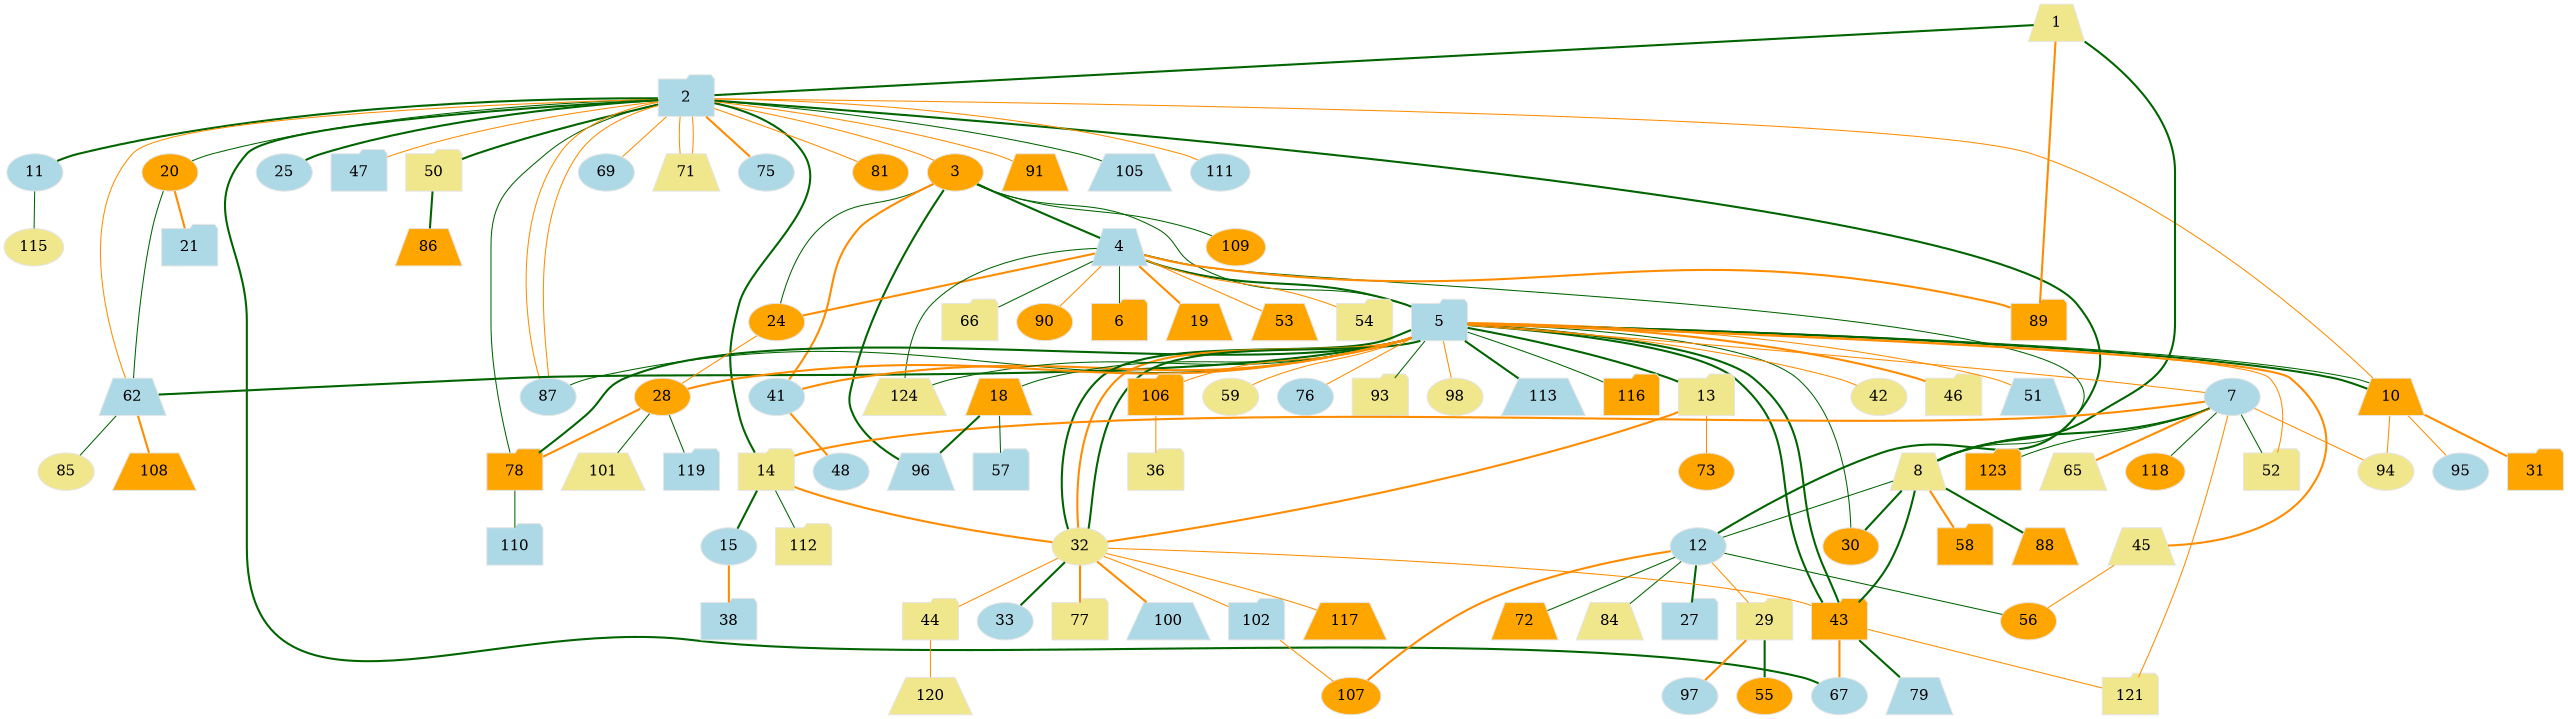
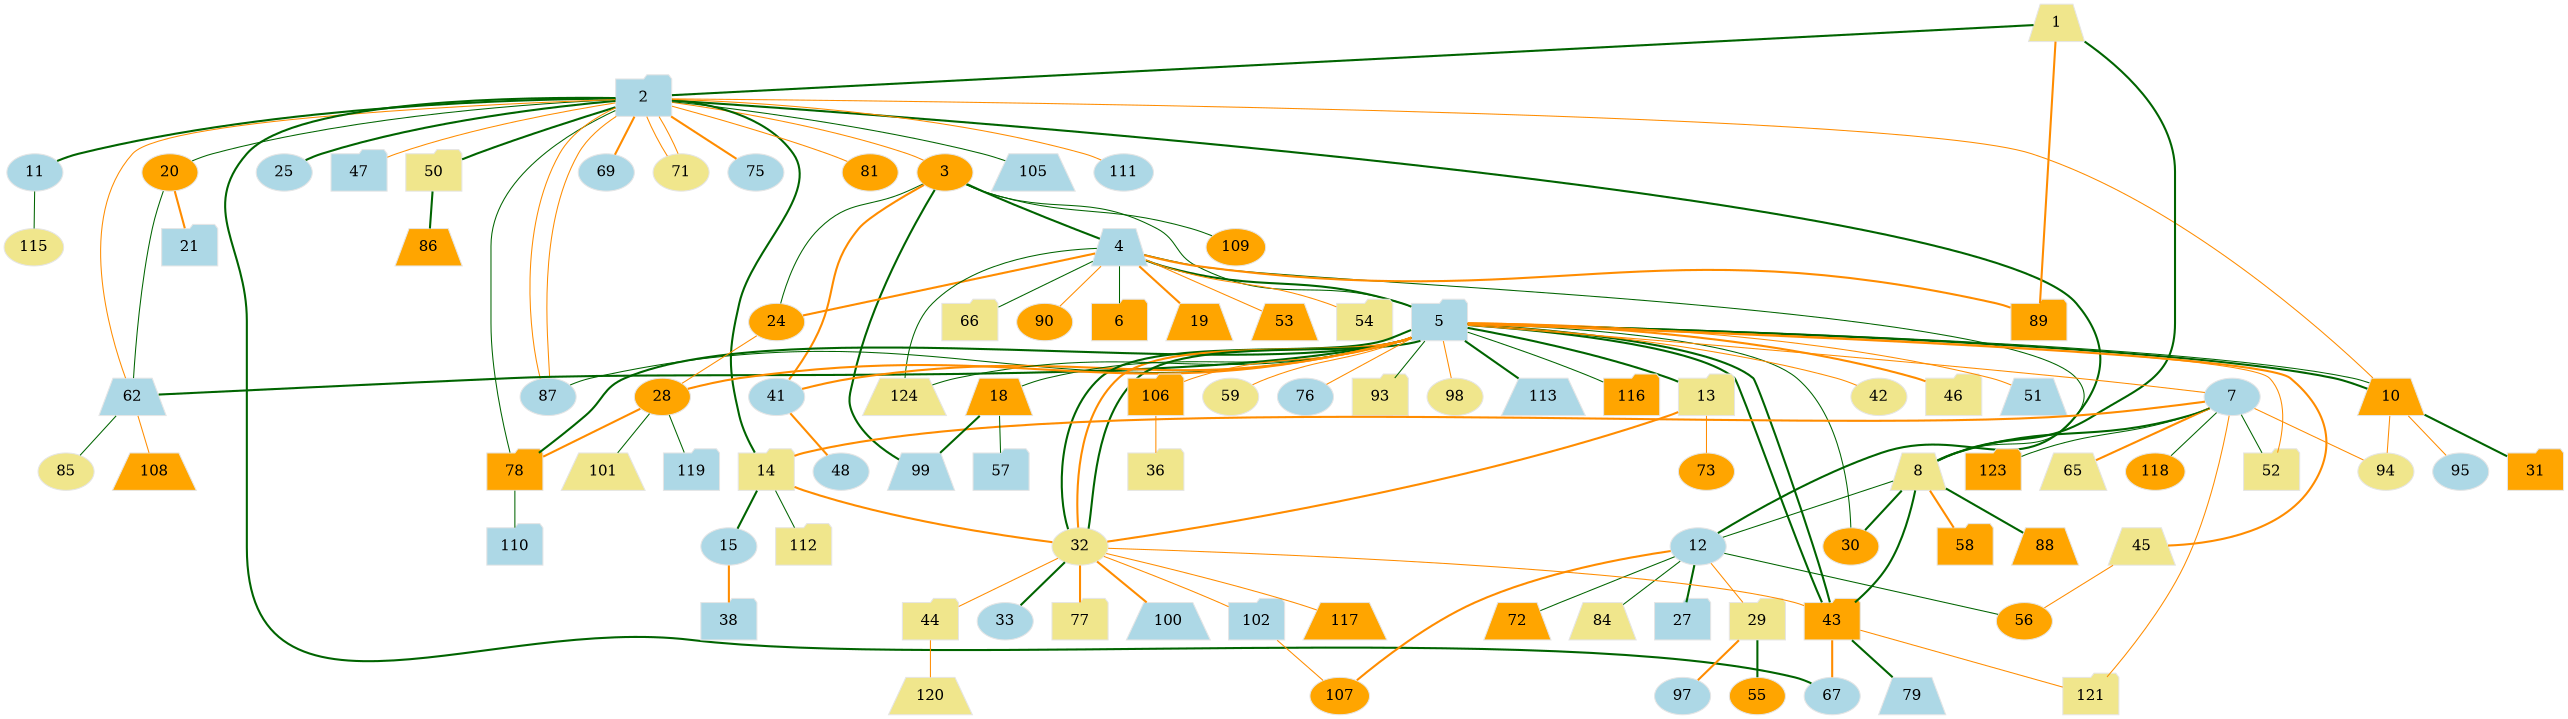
(645, 137) -> (625, 136)
(686, 172) -> (681, 172)
(1035, 172) -> none
(143, 434) -> (143, 434)
(2466, 436) -> (2466, 436)
(921, 472) -> (921, 472)
